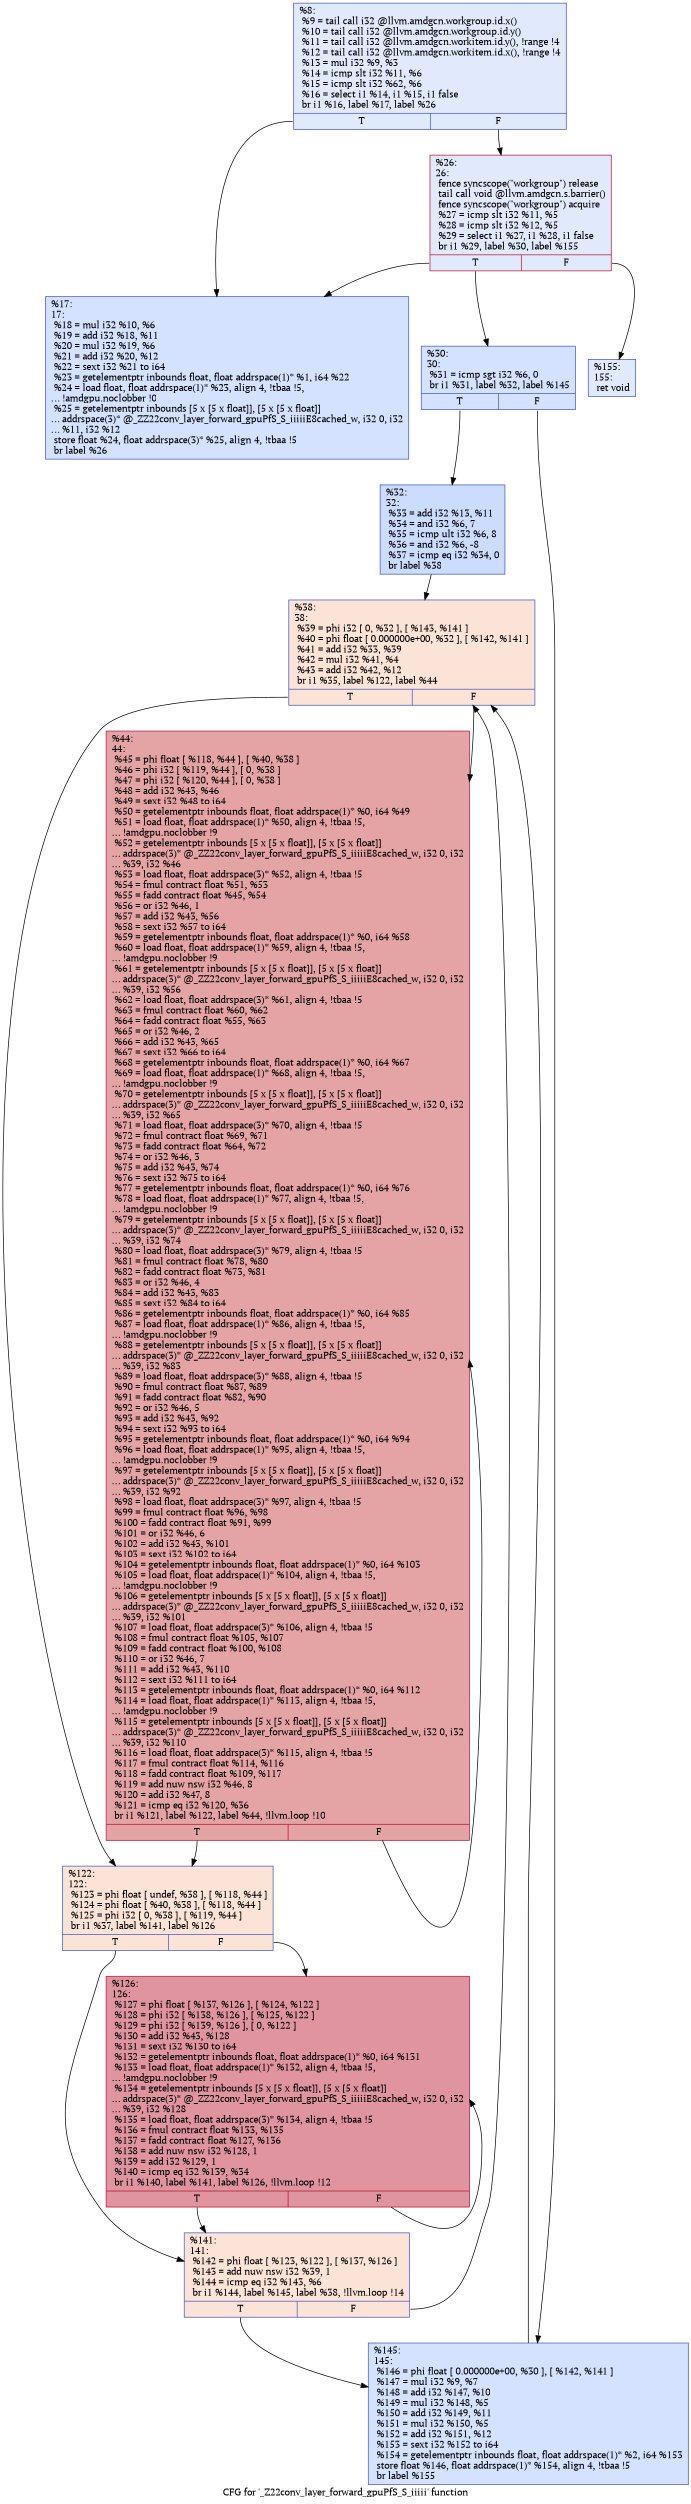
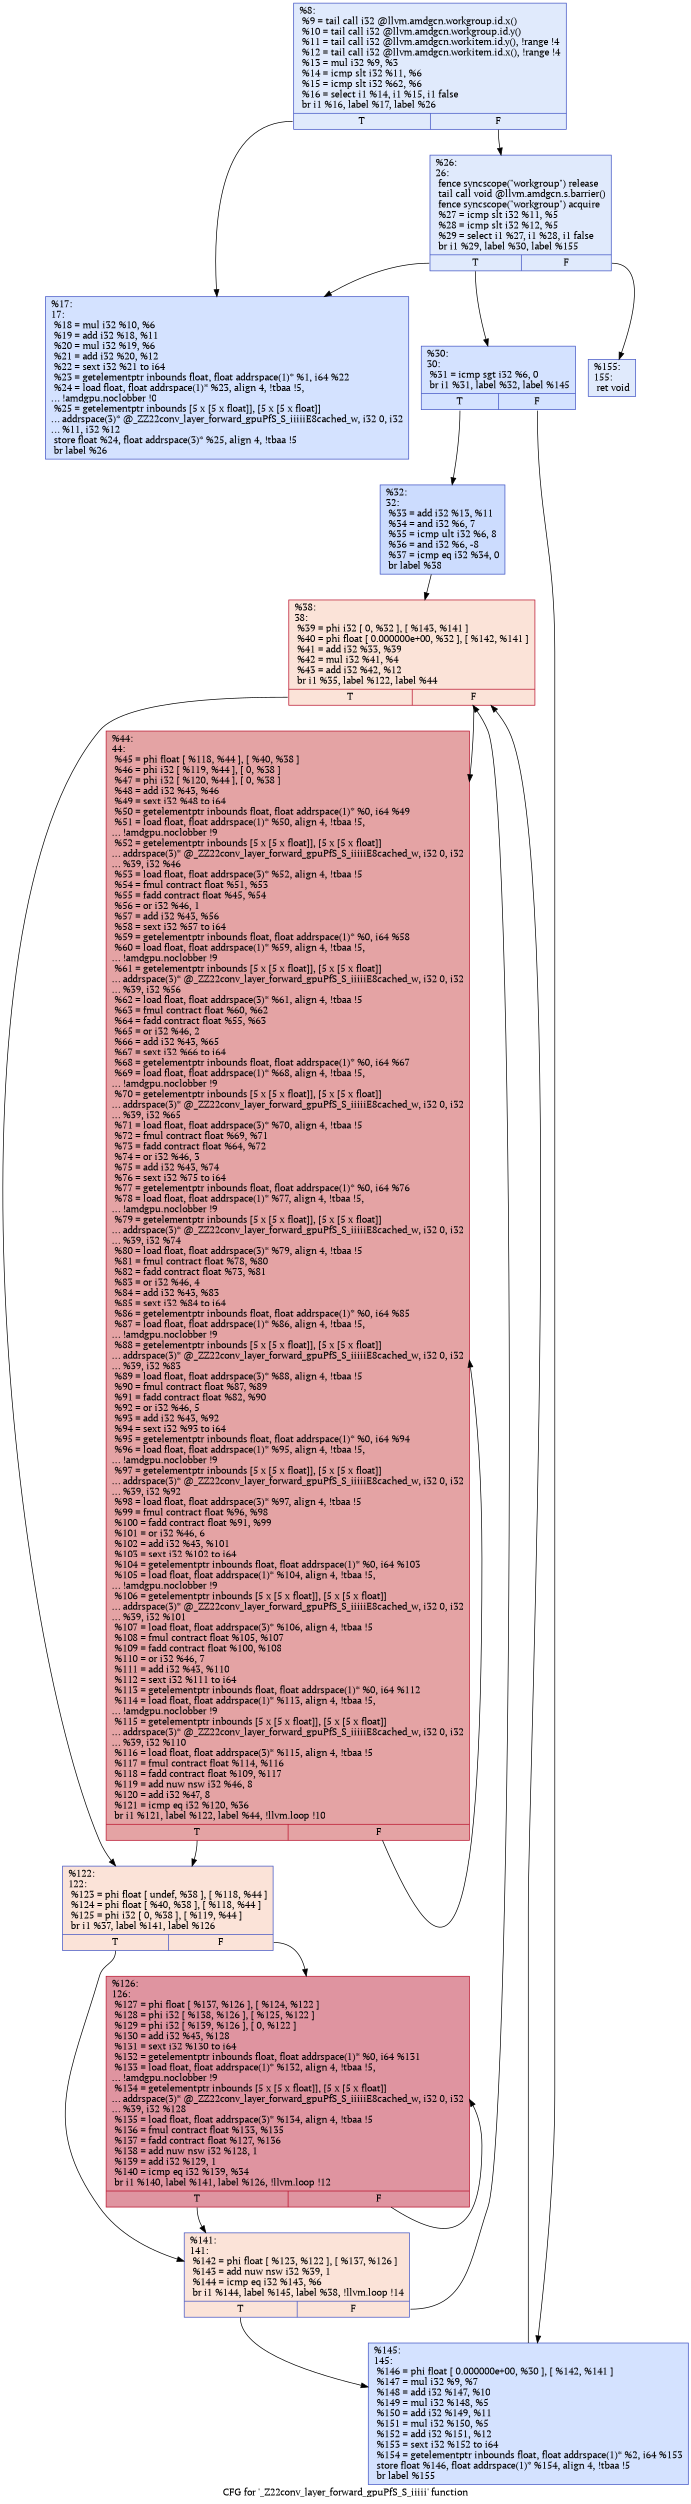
(521, 213) -> (521, 213)
(412, 653) -> (412, 653)
